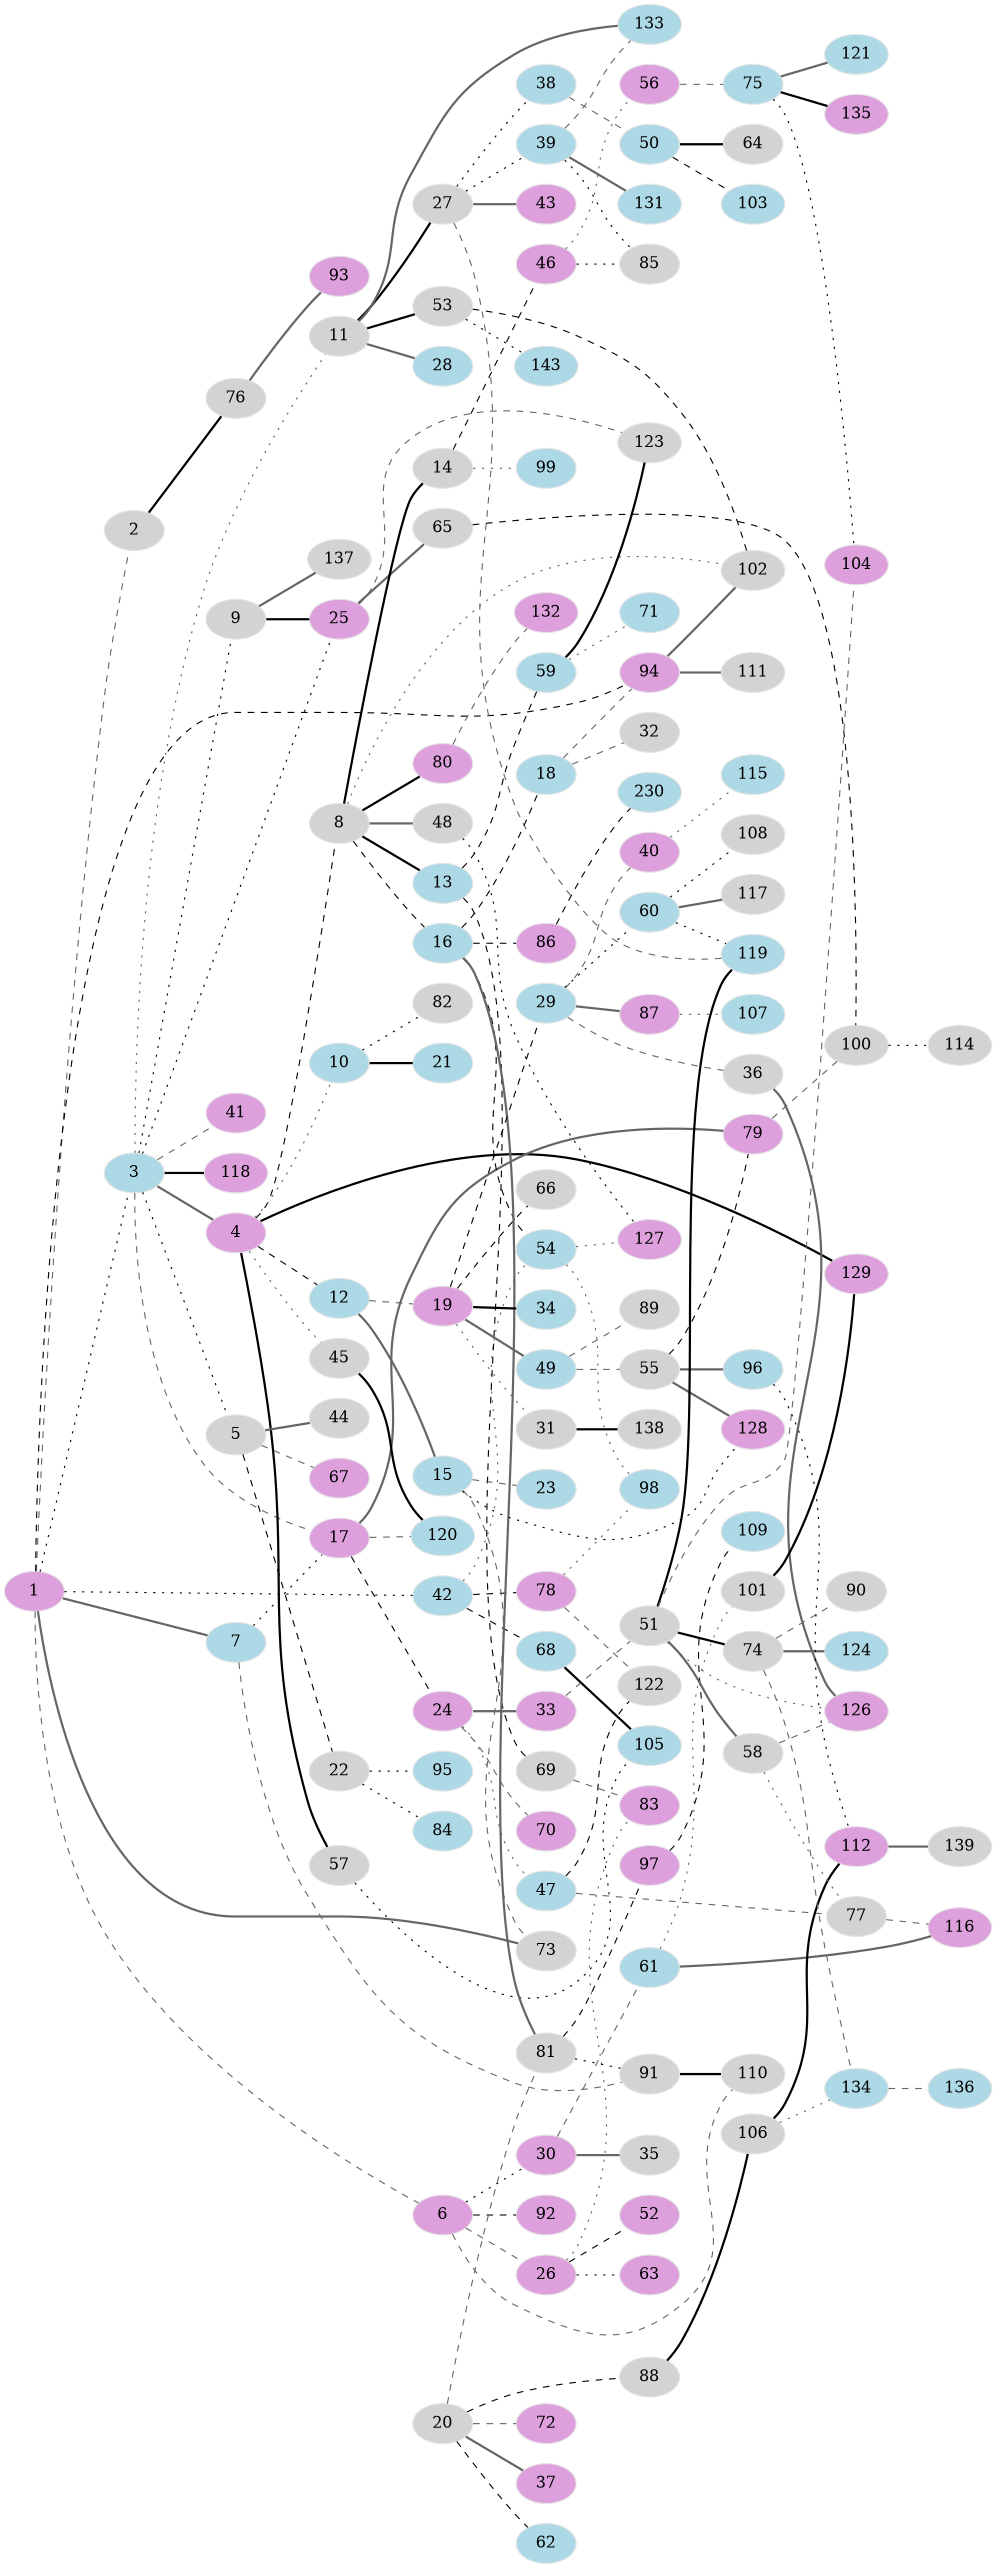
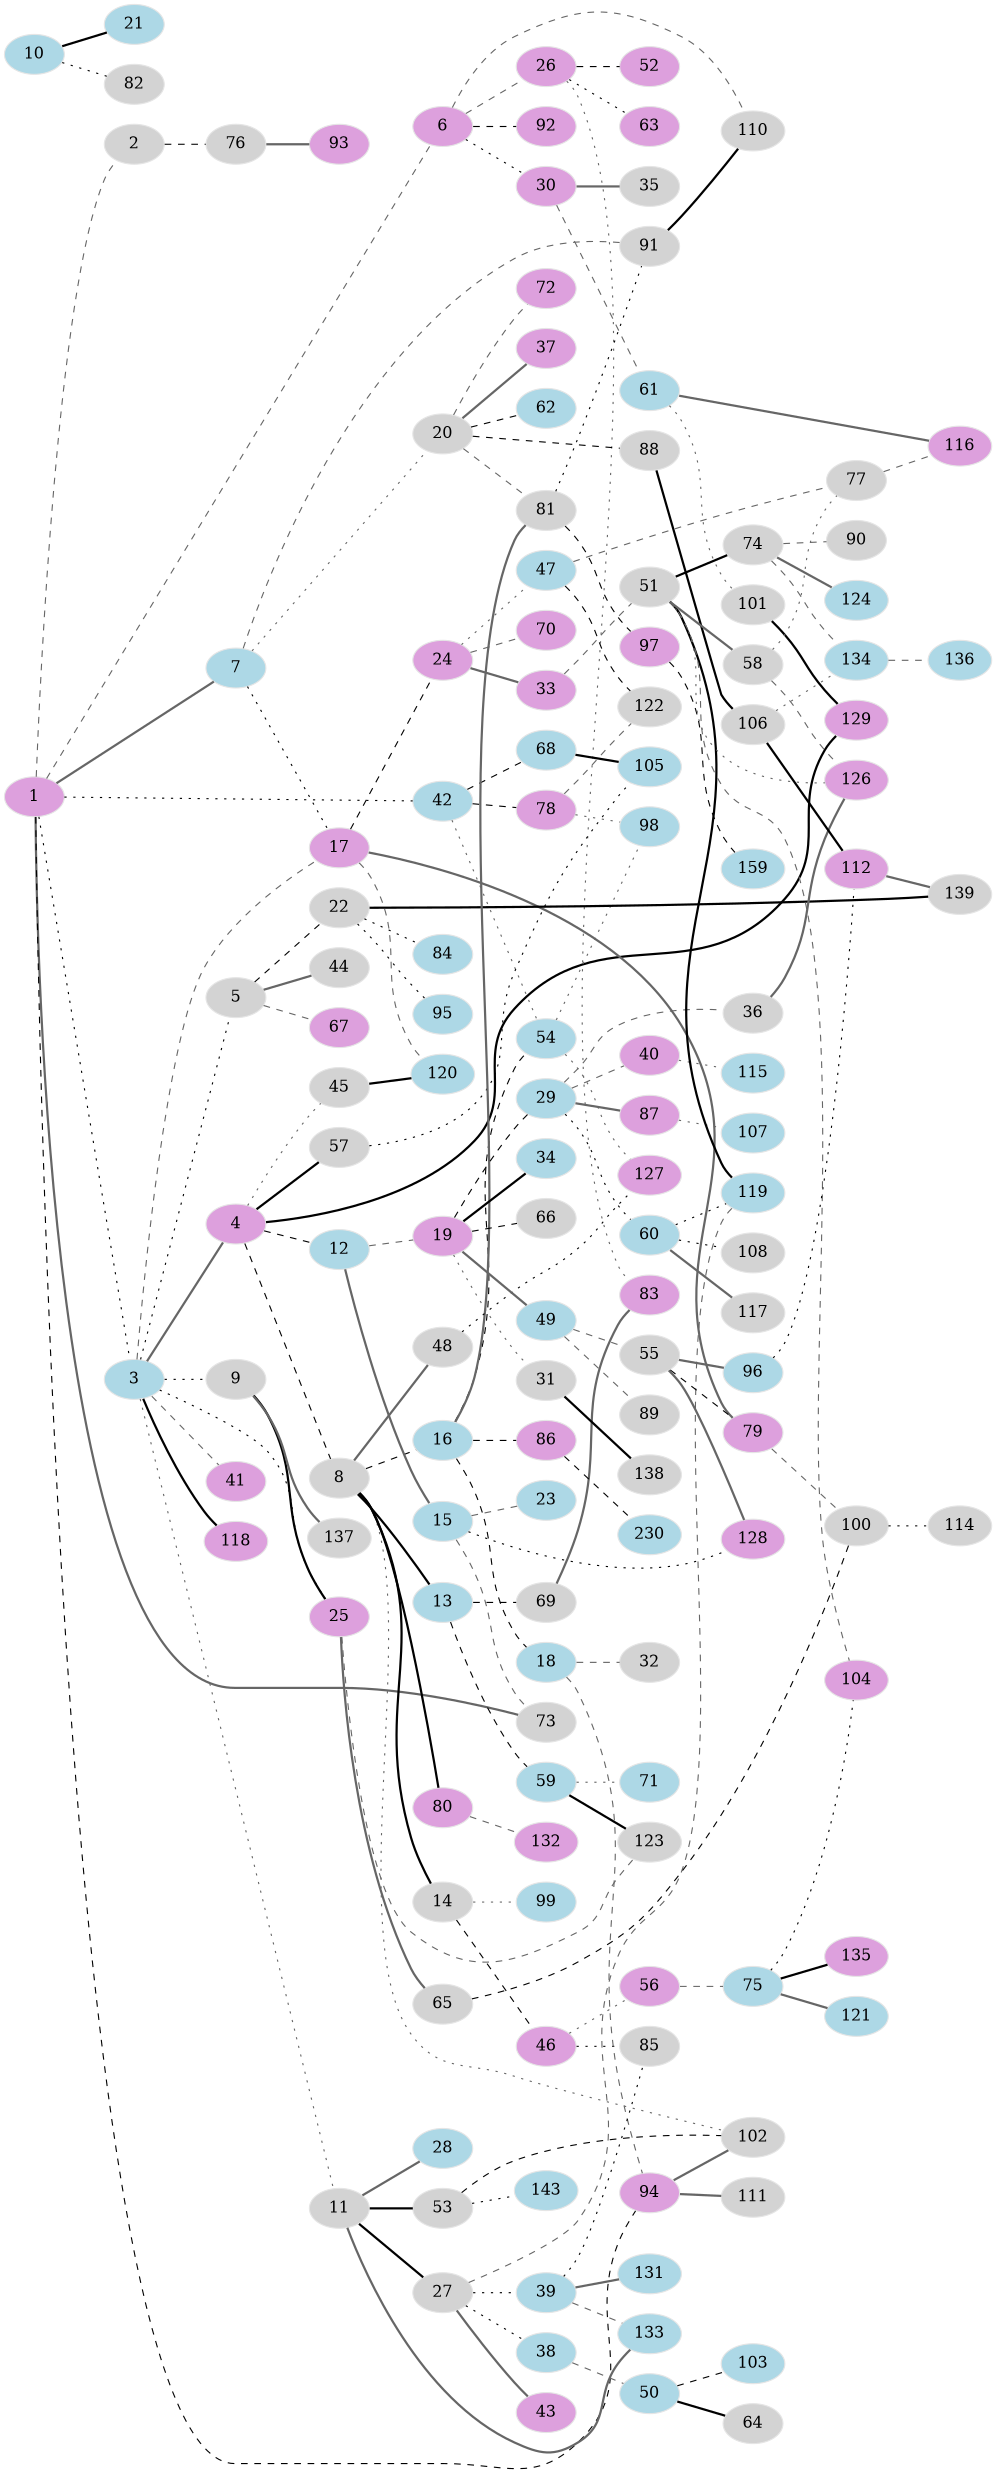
(185, 465) -> (185, 144)
none -> (339, 551)
none -> (649, 905)
(298, 1153) -> none
(753, 1531) -> (753, 869)
(591, 1786) -> (591, 1445)
